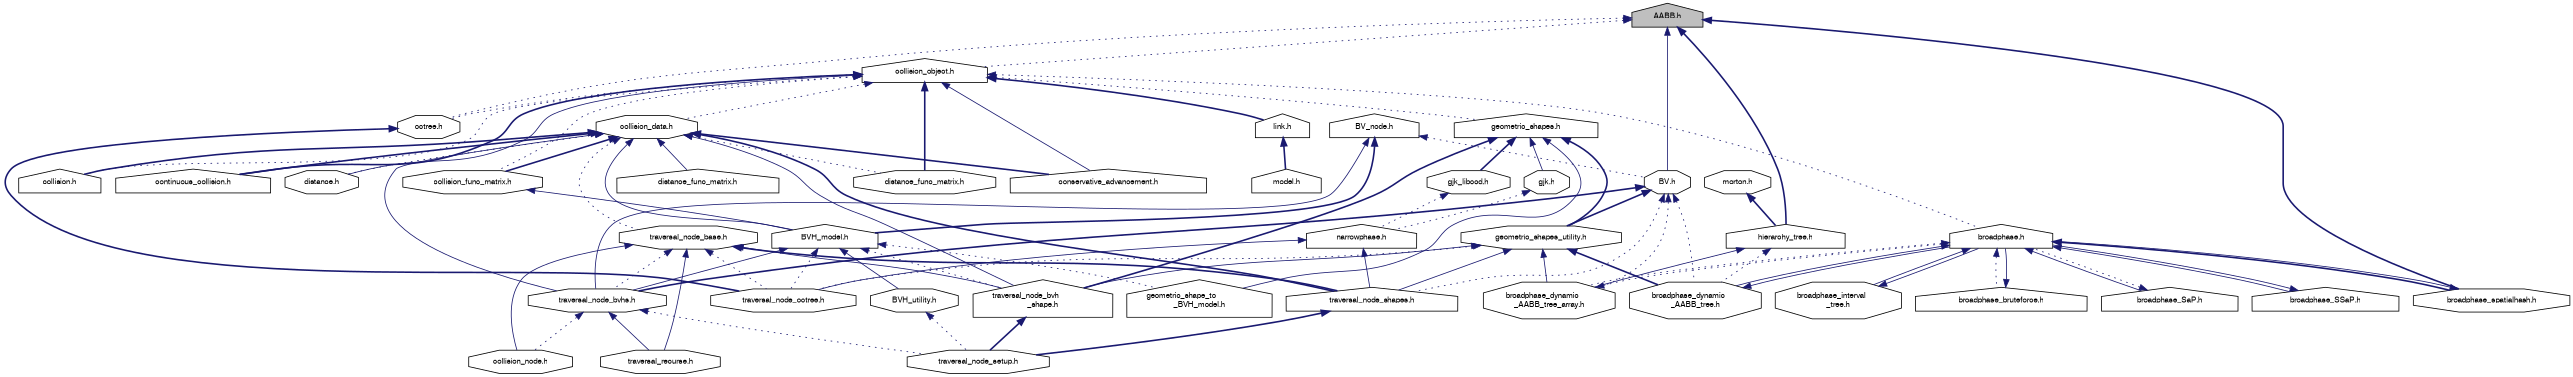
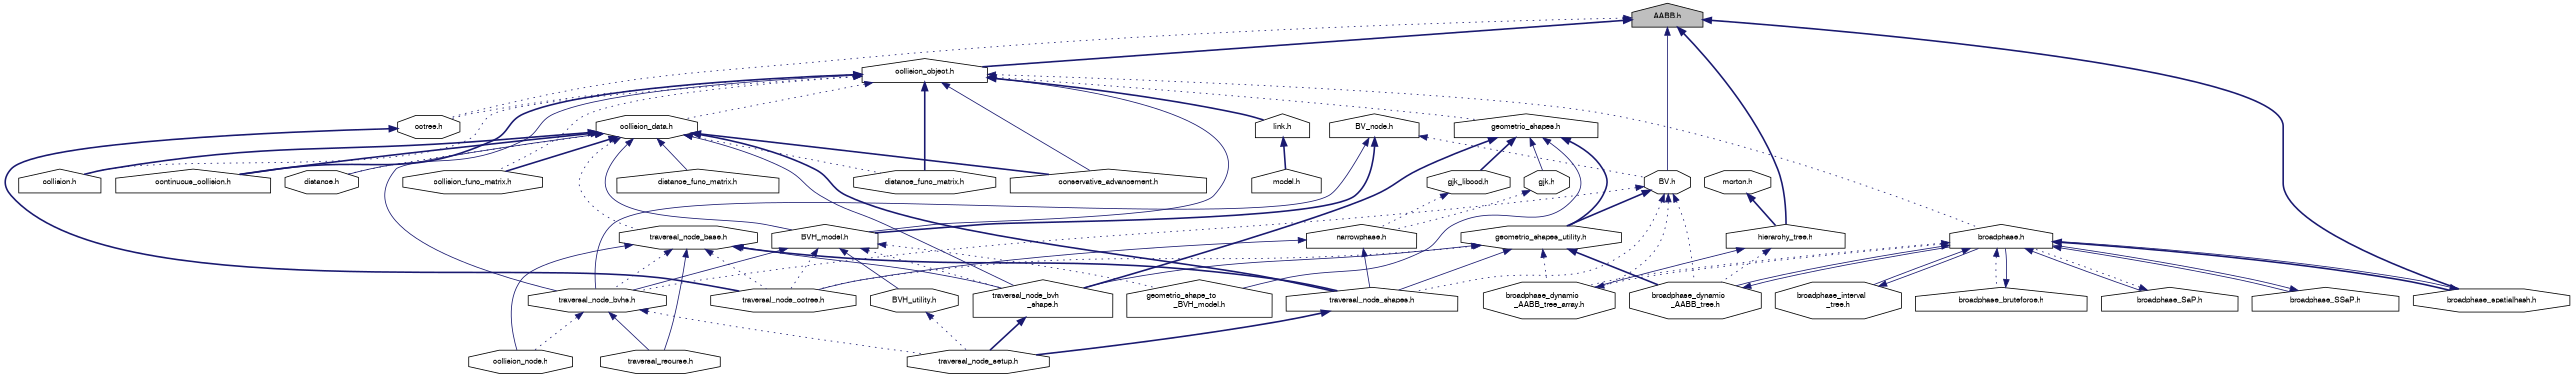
(1303, 44) -> (1303, 44)
(651, 207) -> (1204, 200)
(1137, 234) -> (1137, 234)
(1545, 270) -> (1545, 270)
